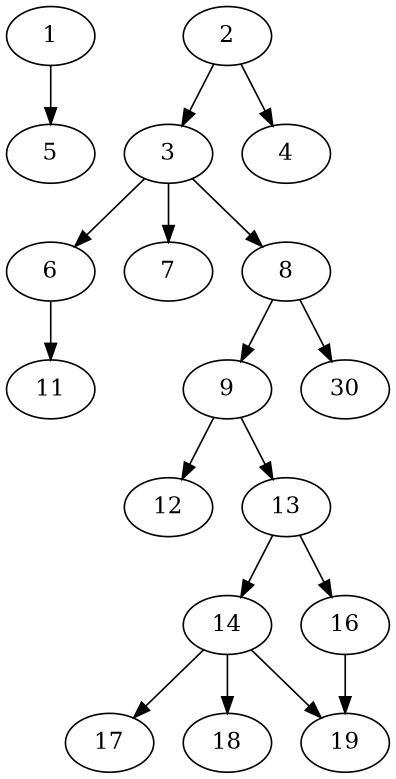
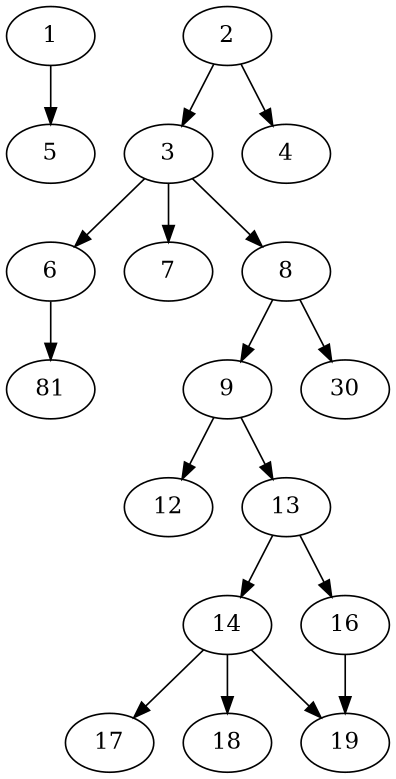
(51, 389) -> (51, 389)
